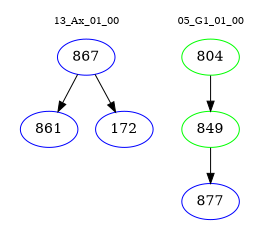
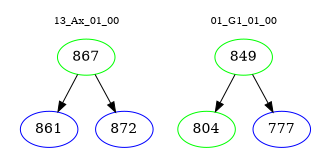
(211, 22) -> (244, 22)
(86, 57) -> (86, 57)
(211, 88) -> (228, 89)
(124, 129) -> (124, 129)
(211, 202) -> (282, 129)
